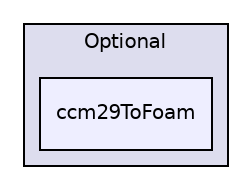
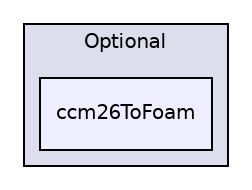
(126, 114) -> (126, 114)
